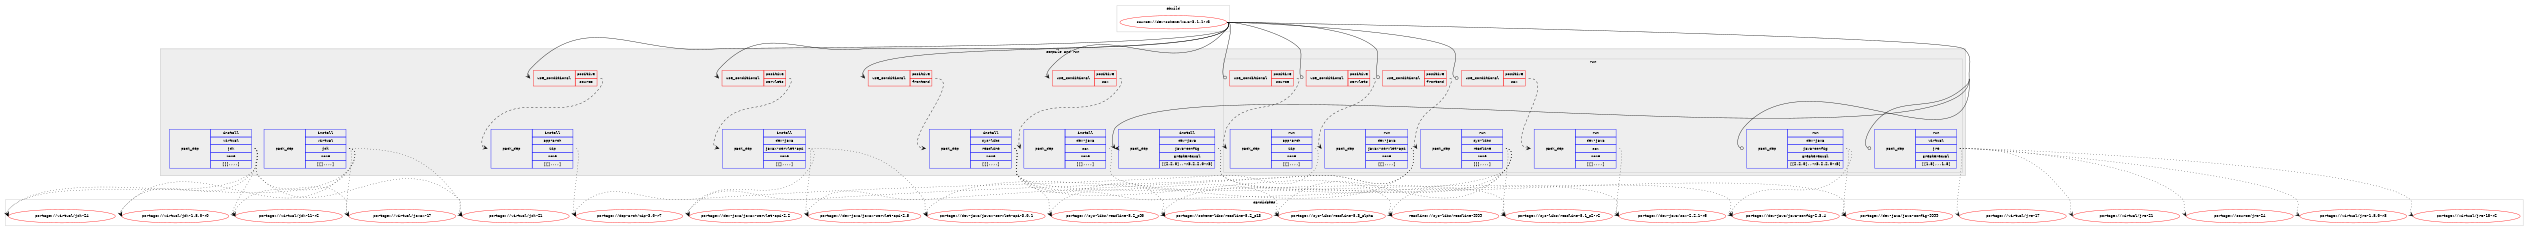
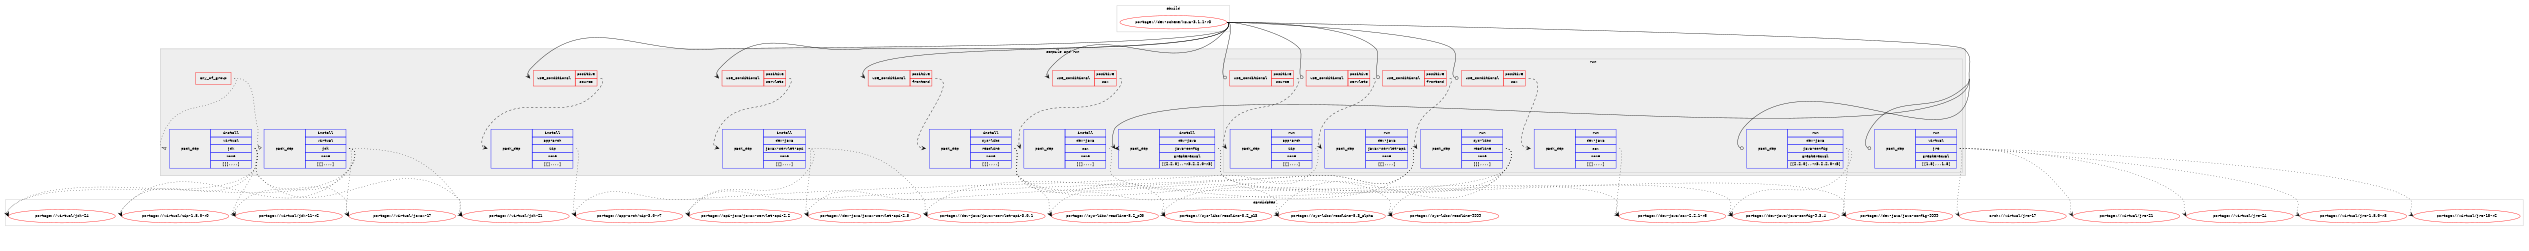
(1173, 22) -> (1173, 22)
none -> (213, 78)
(175, 216) -> (175, 216)
(629, 216) -> (629, 216)
(746, 216) -> (746, 216)
(1219, 216) -> (1219, 216)
(1446, 216) -> (1446, 216)
(1559, 216) -> none
(1786, 216) -> (1786, 216)
(2013, 216) -> (2013, 216)
(2240, 216) -> (2240, 216)
